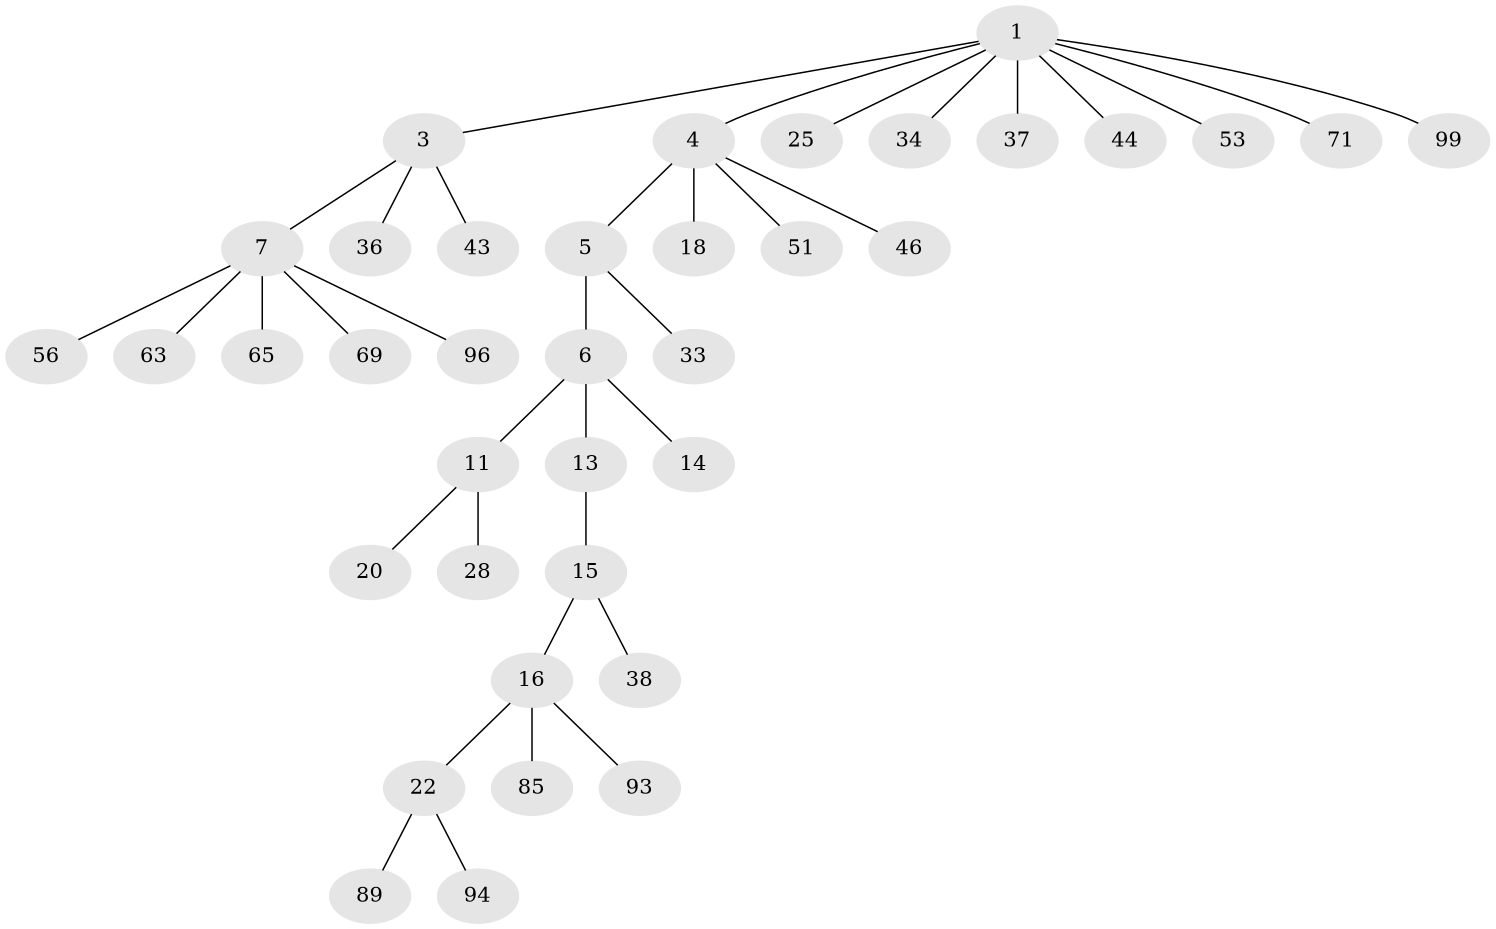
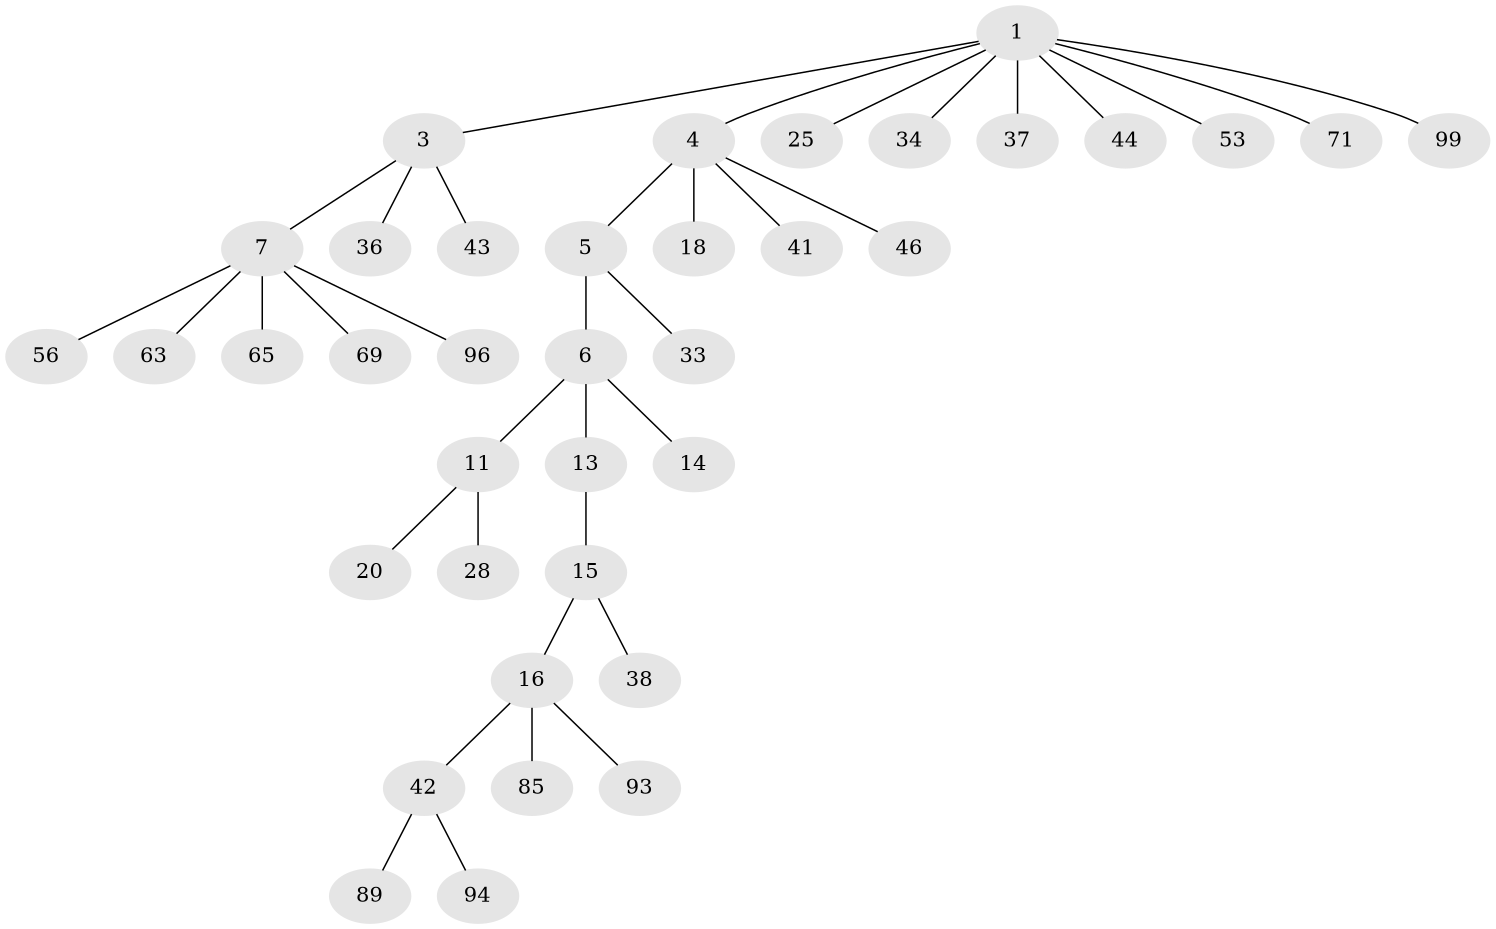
(802, 249) -> (802, 249)
(424, 788) -> (424, 788)
